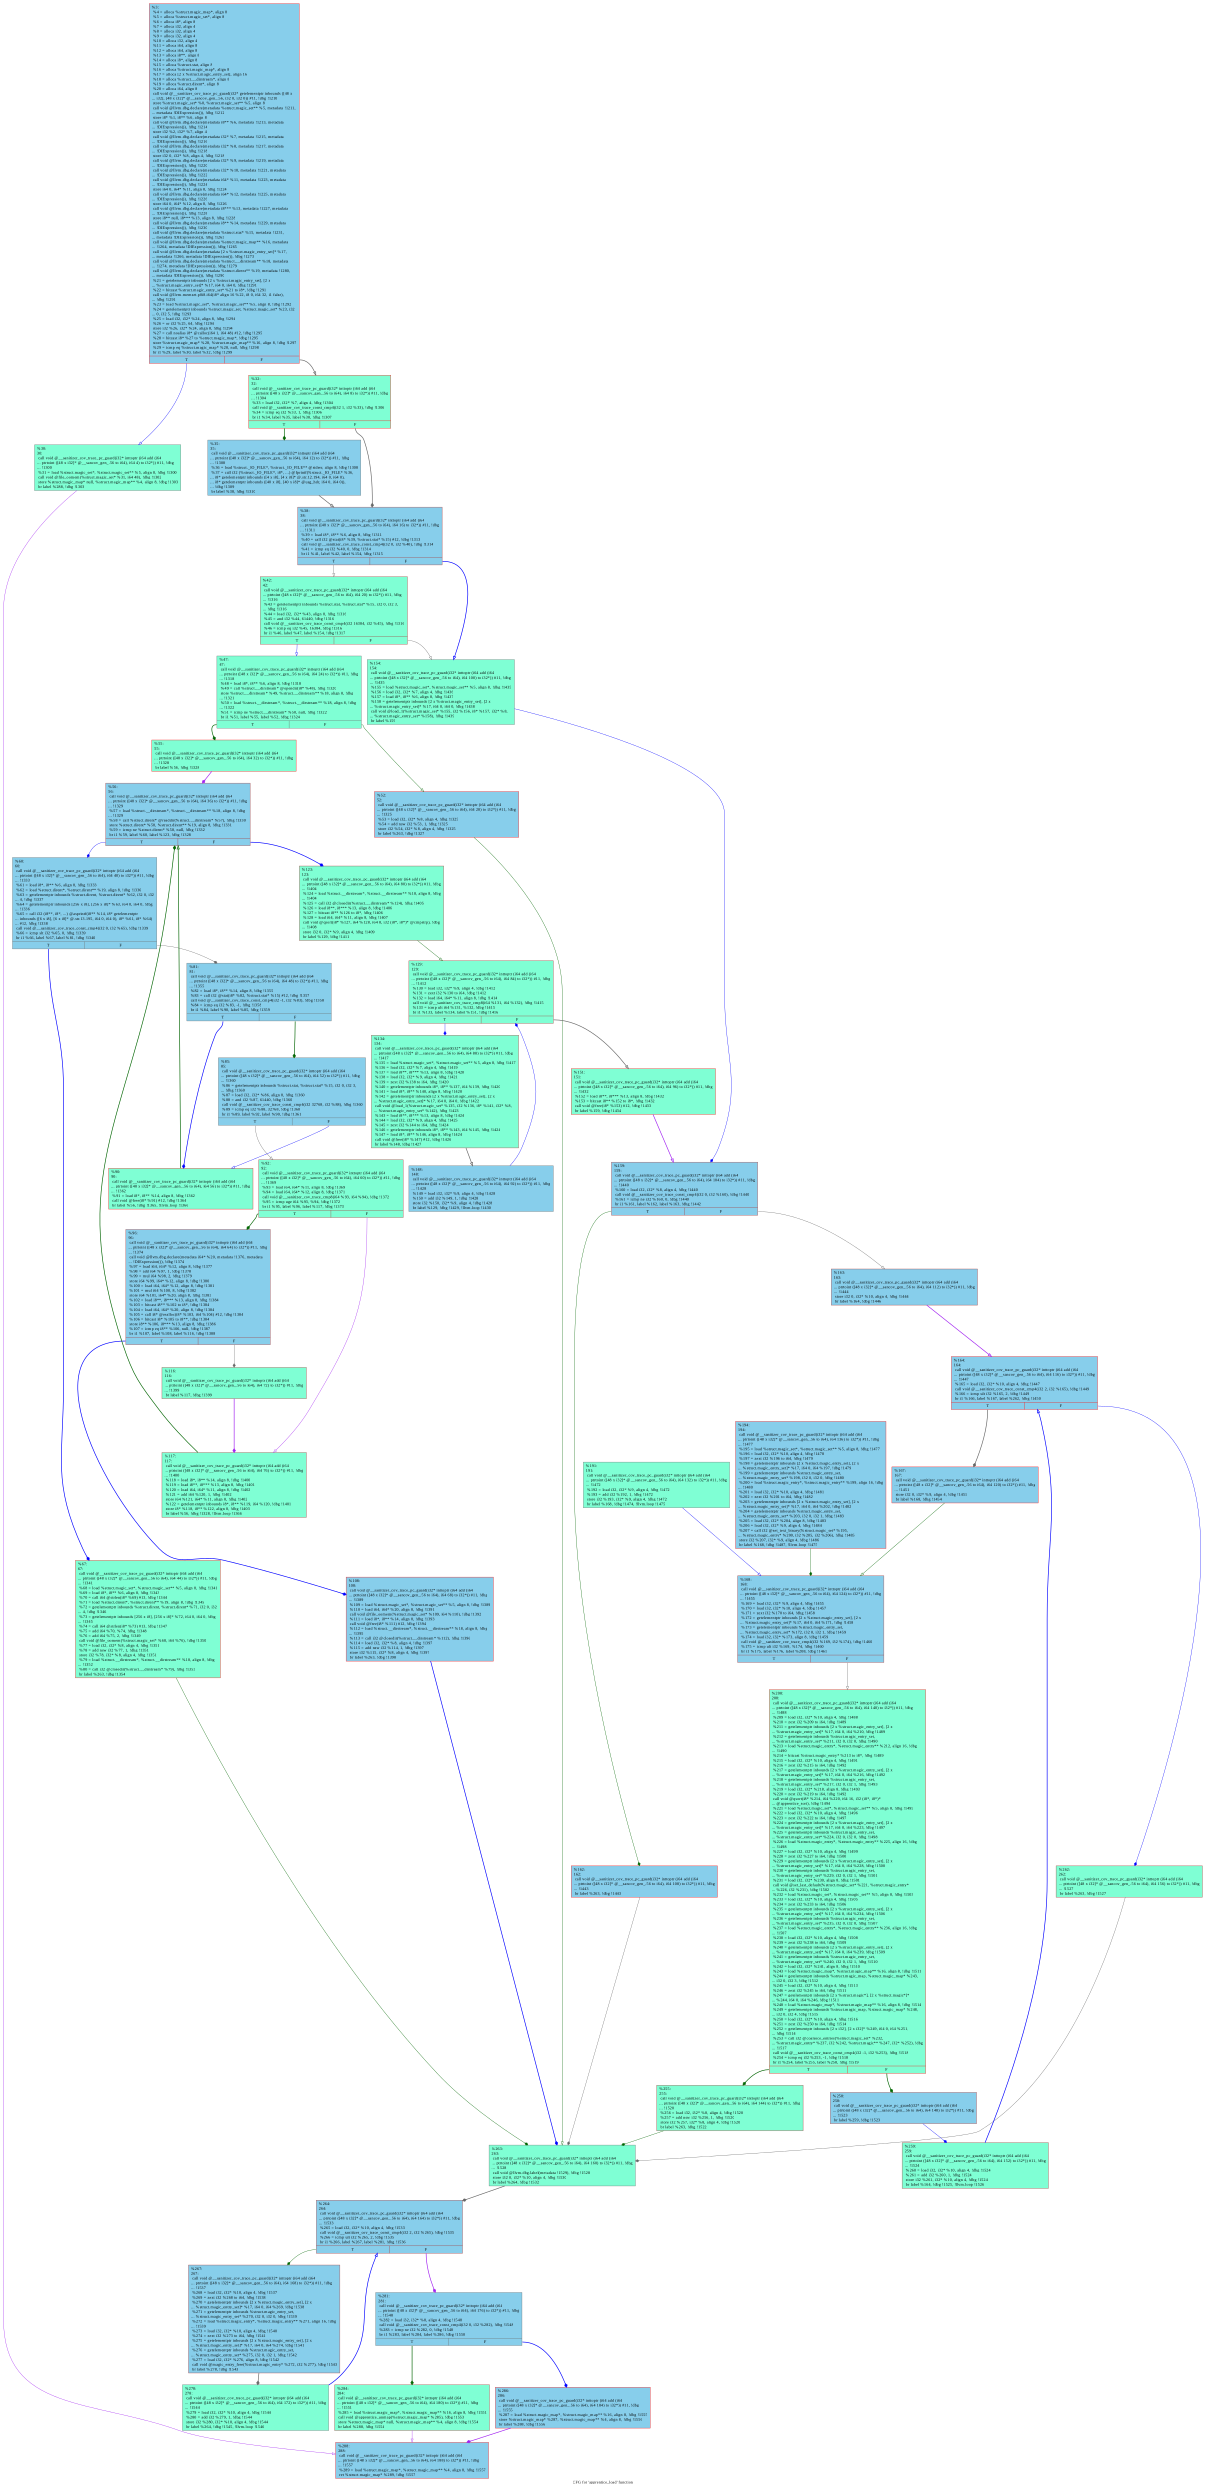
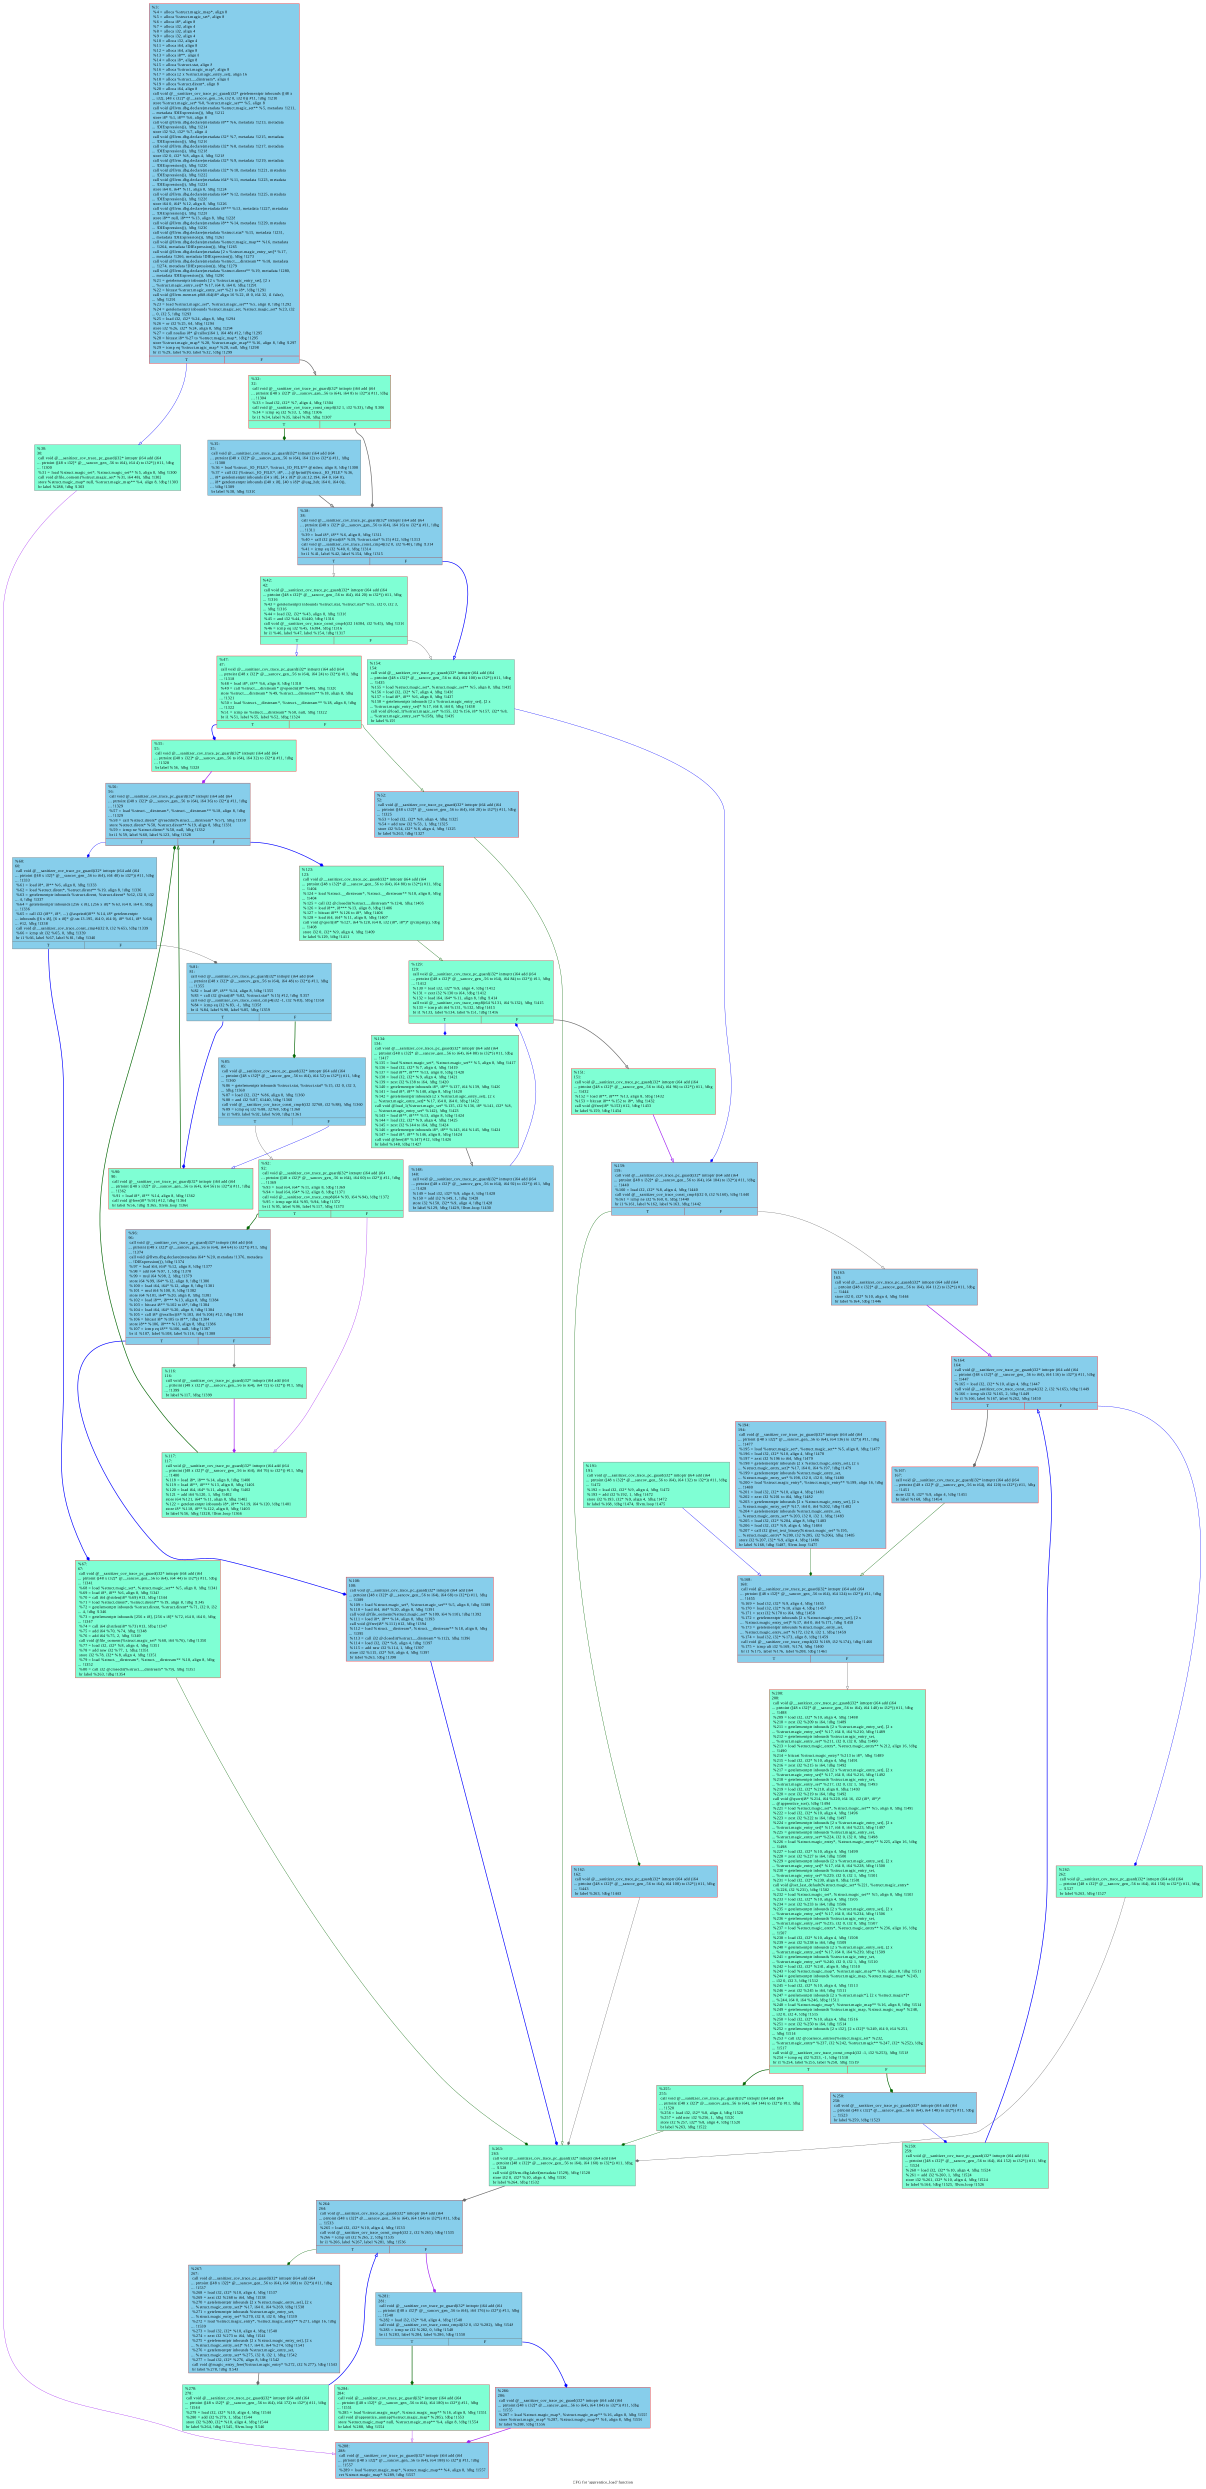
(289, 692) -> (289, 692)
(212, 729) -> (212, 729)
(85, 1621) -> (85, 1621)
